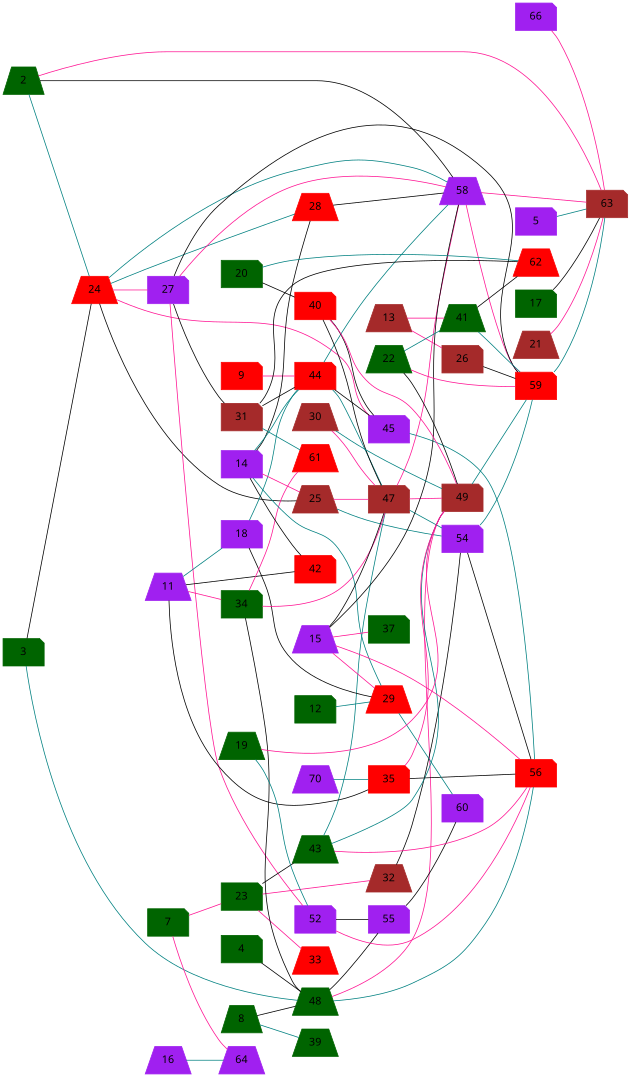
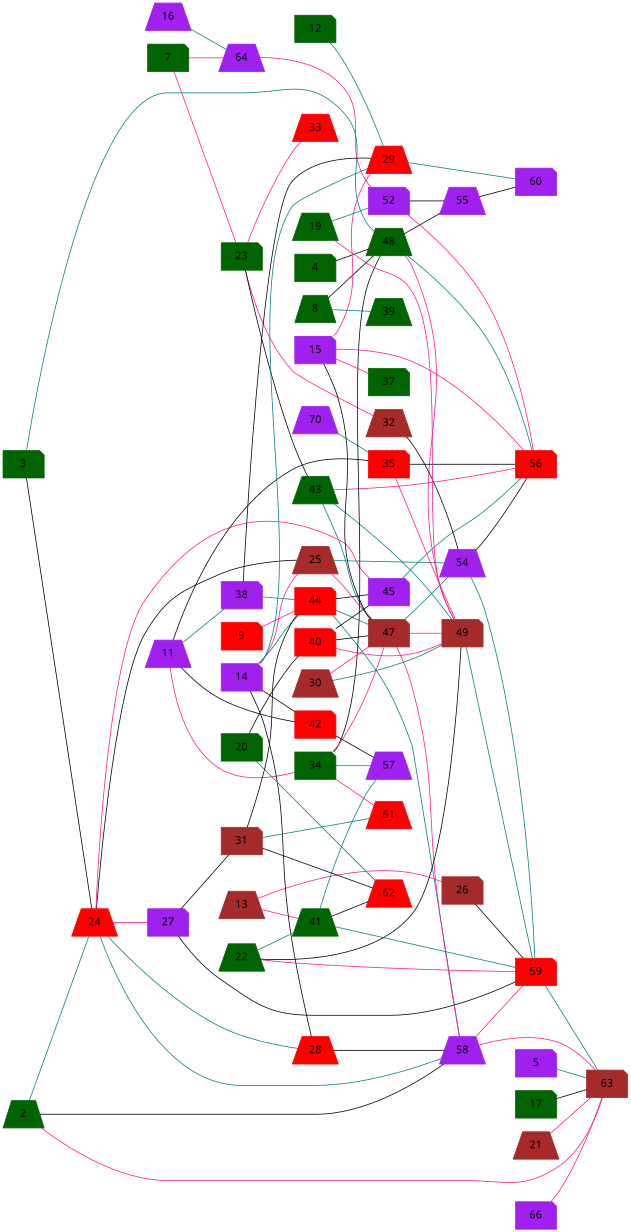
(297, 185) -> none
(431, 454) -> none
(242, 534) -> (242, 595)
(462, 539) -> (462, 563)
(198, 617) -> (348, 93)
(315, 639) -> (315, 350)
none -> (389, 766)
(389, 919) -> (462, 201)
